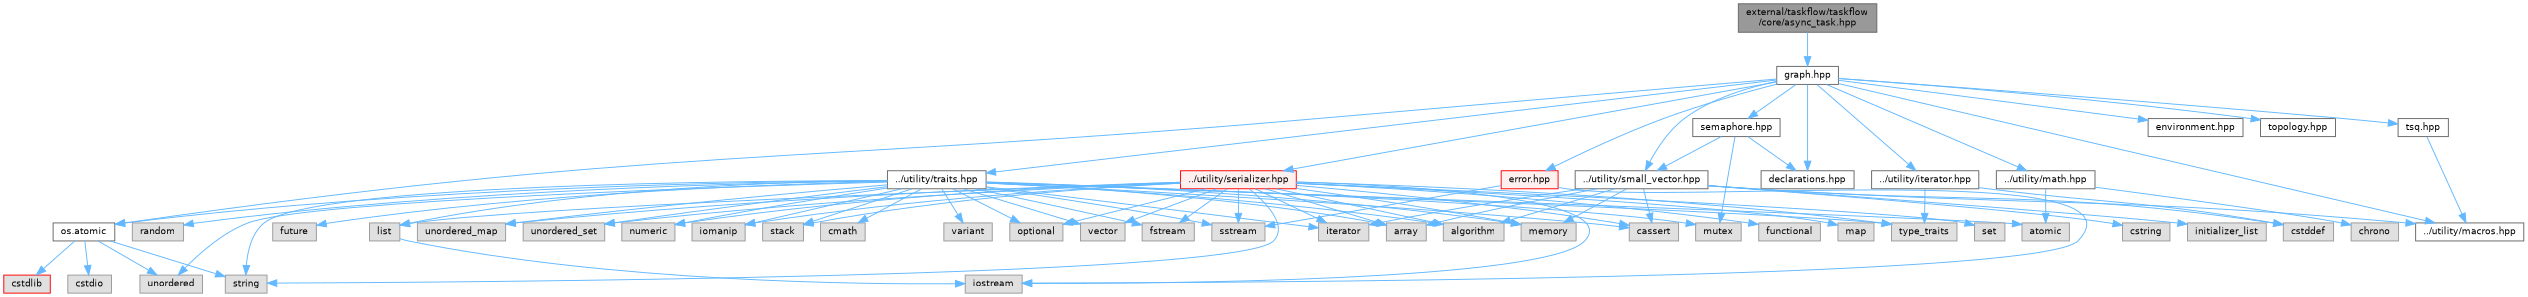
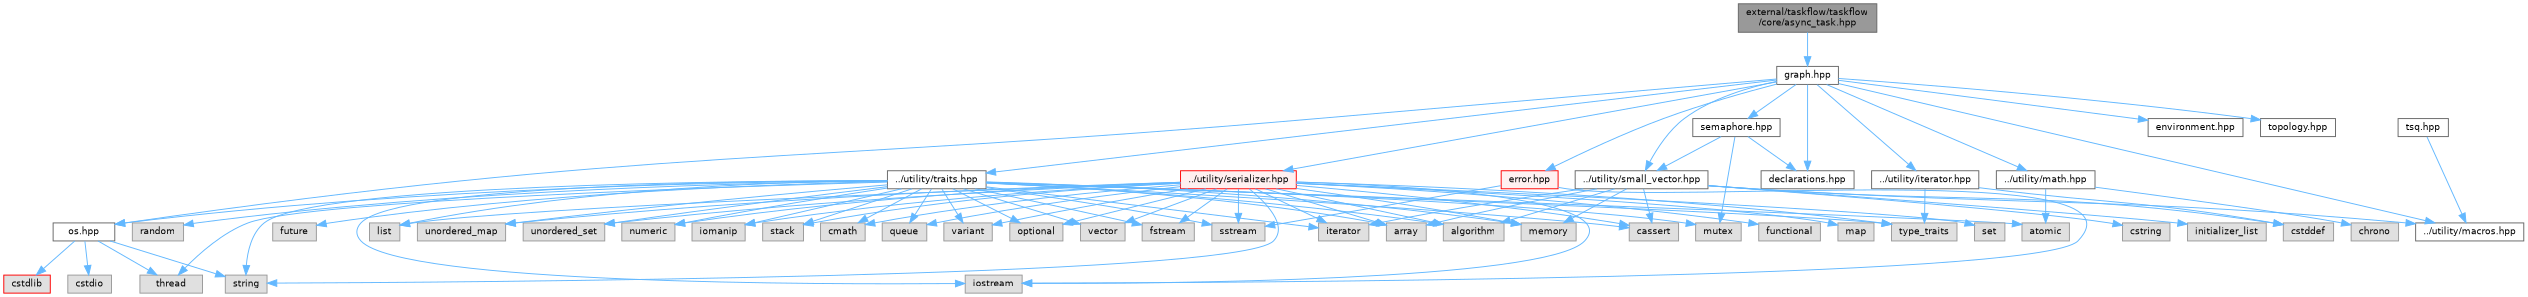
(2196, 106) -> none
none -> (1132, 198)
none -> (974, 207)
(84, 232) -> (84, 232)
none -> (905, 232)
(649, 273) -> (383, 251)
(171, 284) -> (171, 284)
